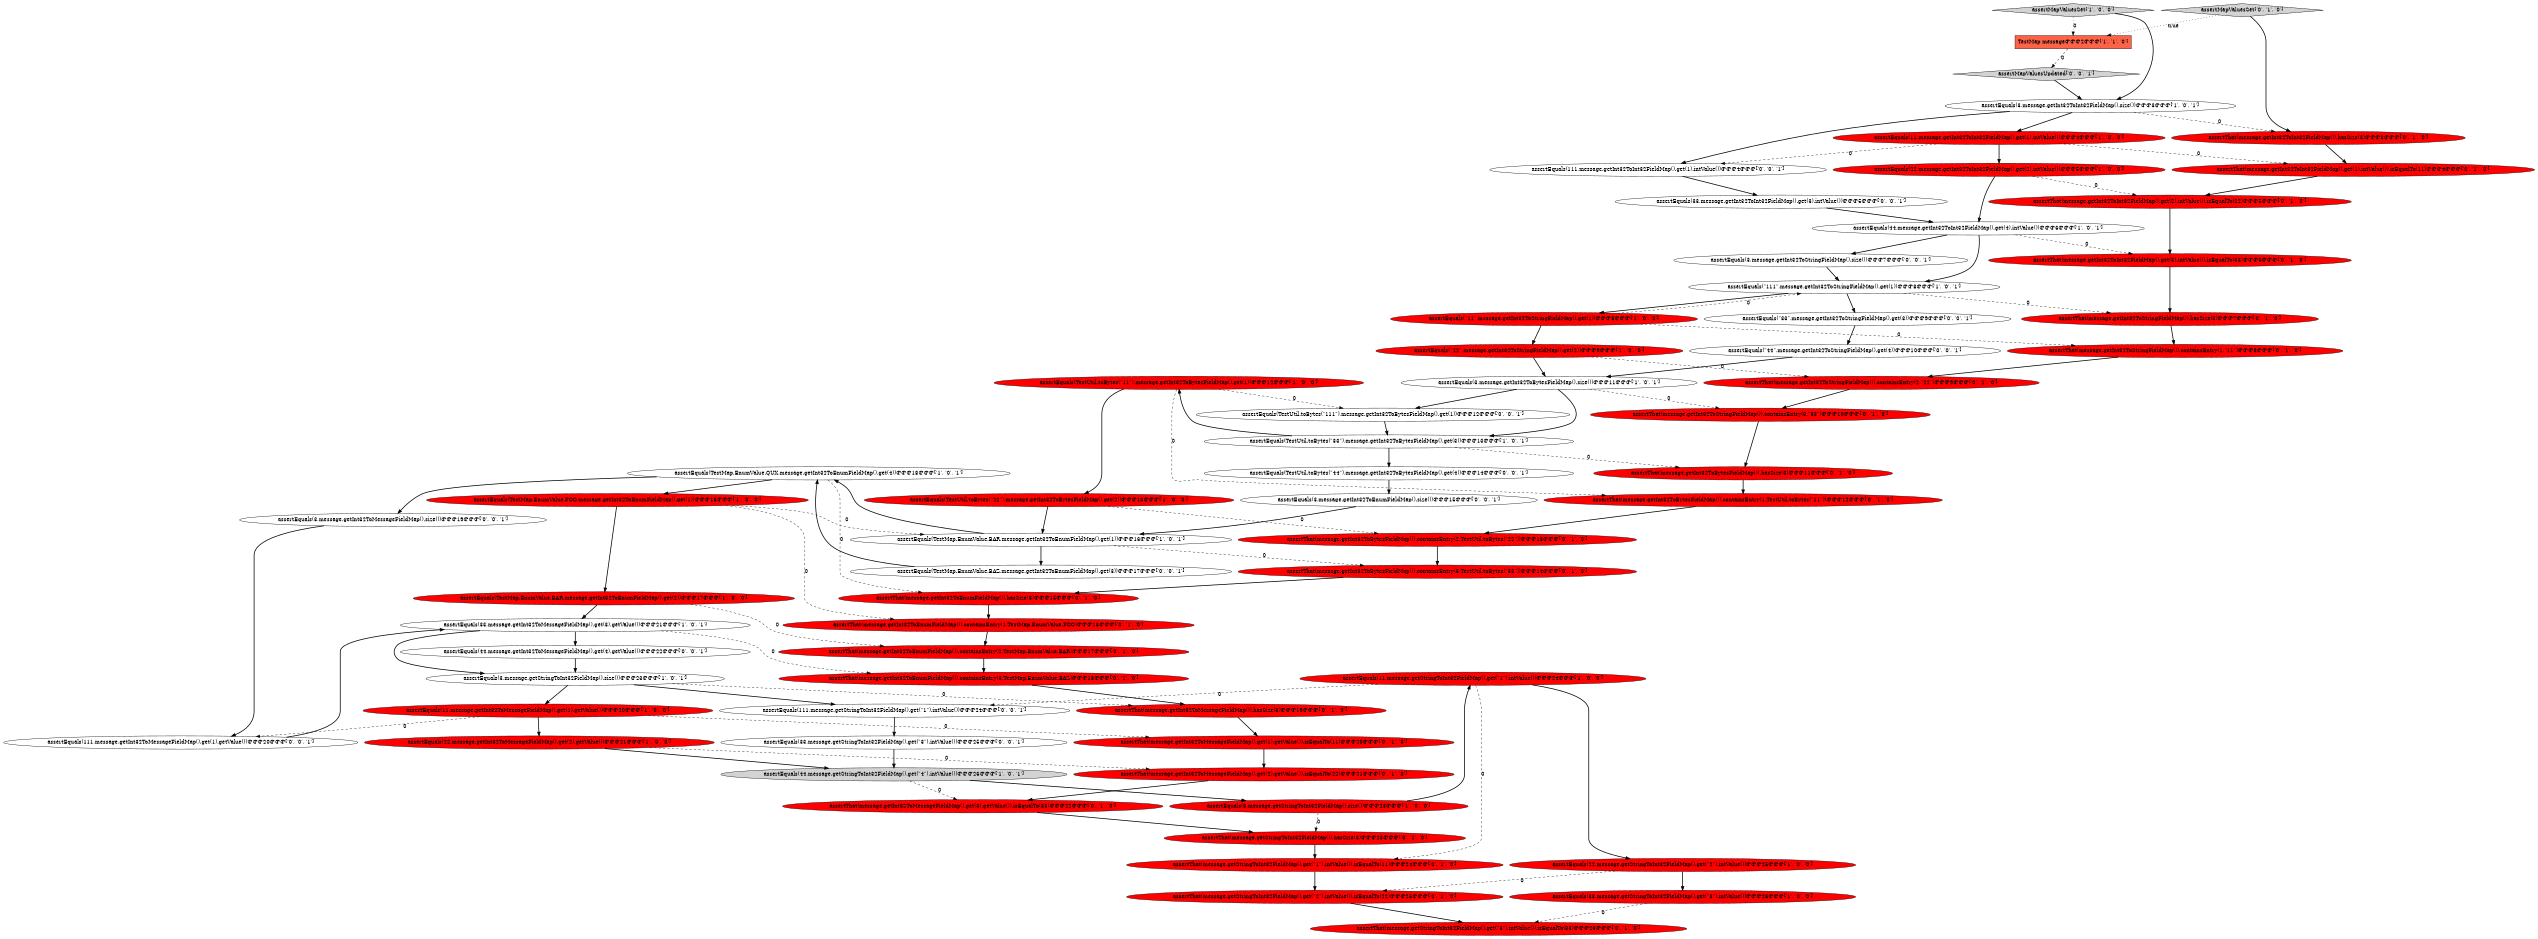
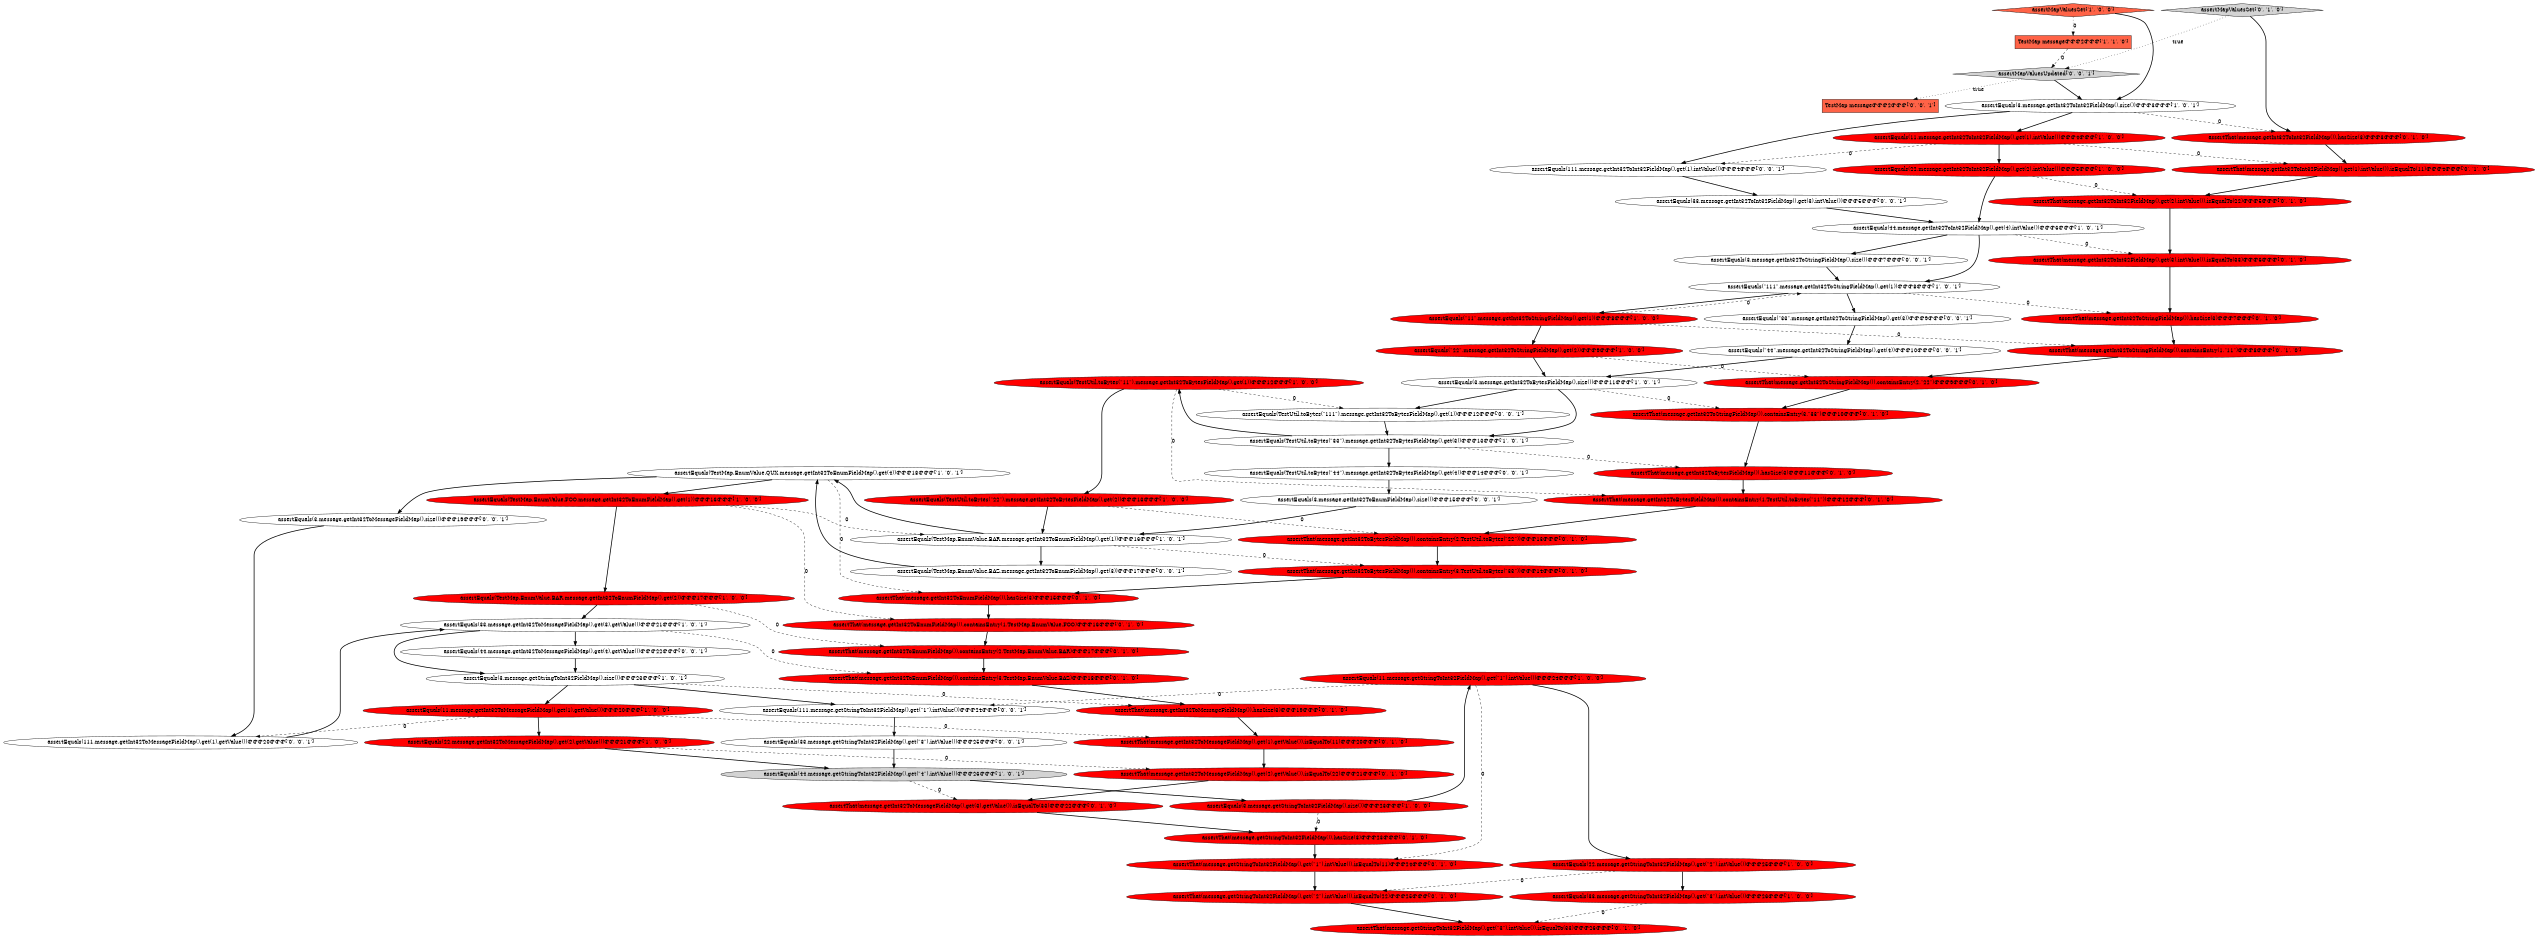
(2073, 10) -> (2073, 10)
(2165, 25) -> (2149, 44)
none -> (1880, 106)
